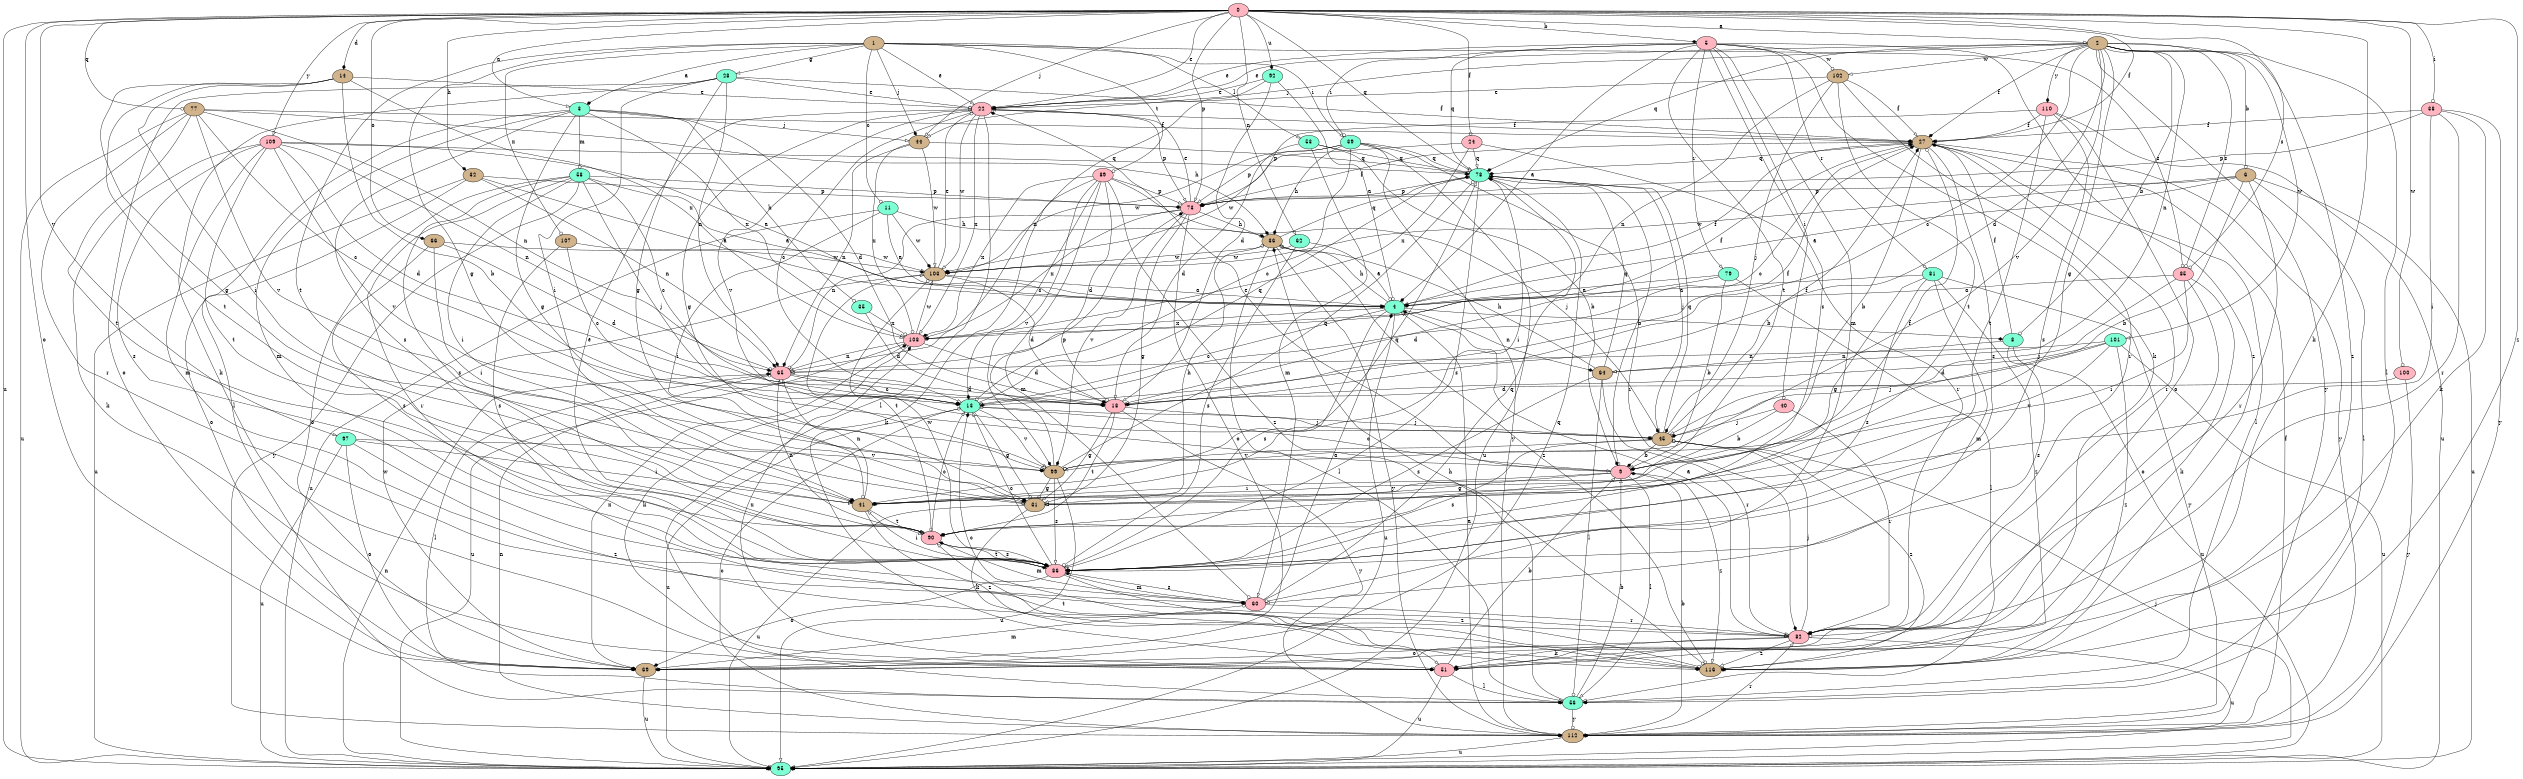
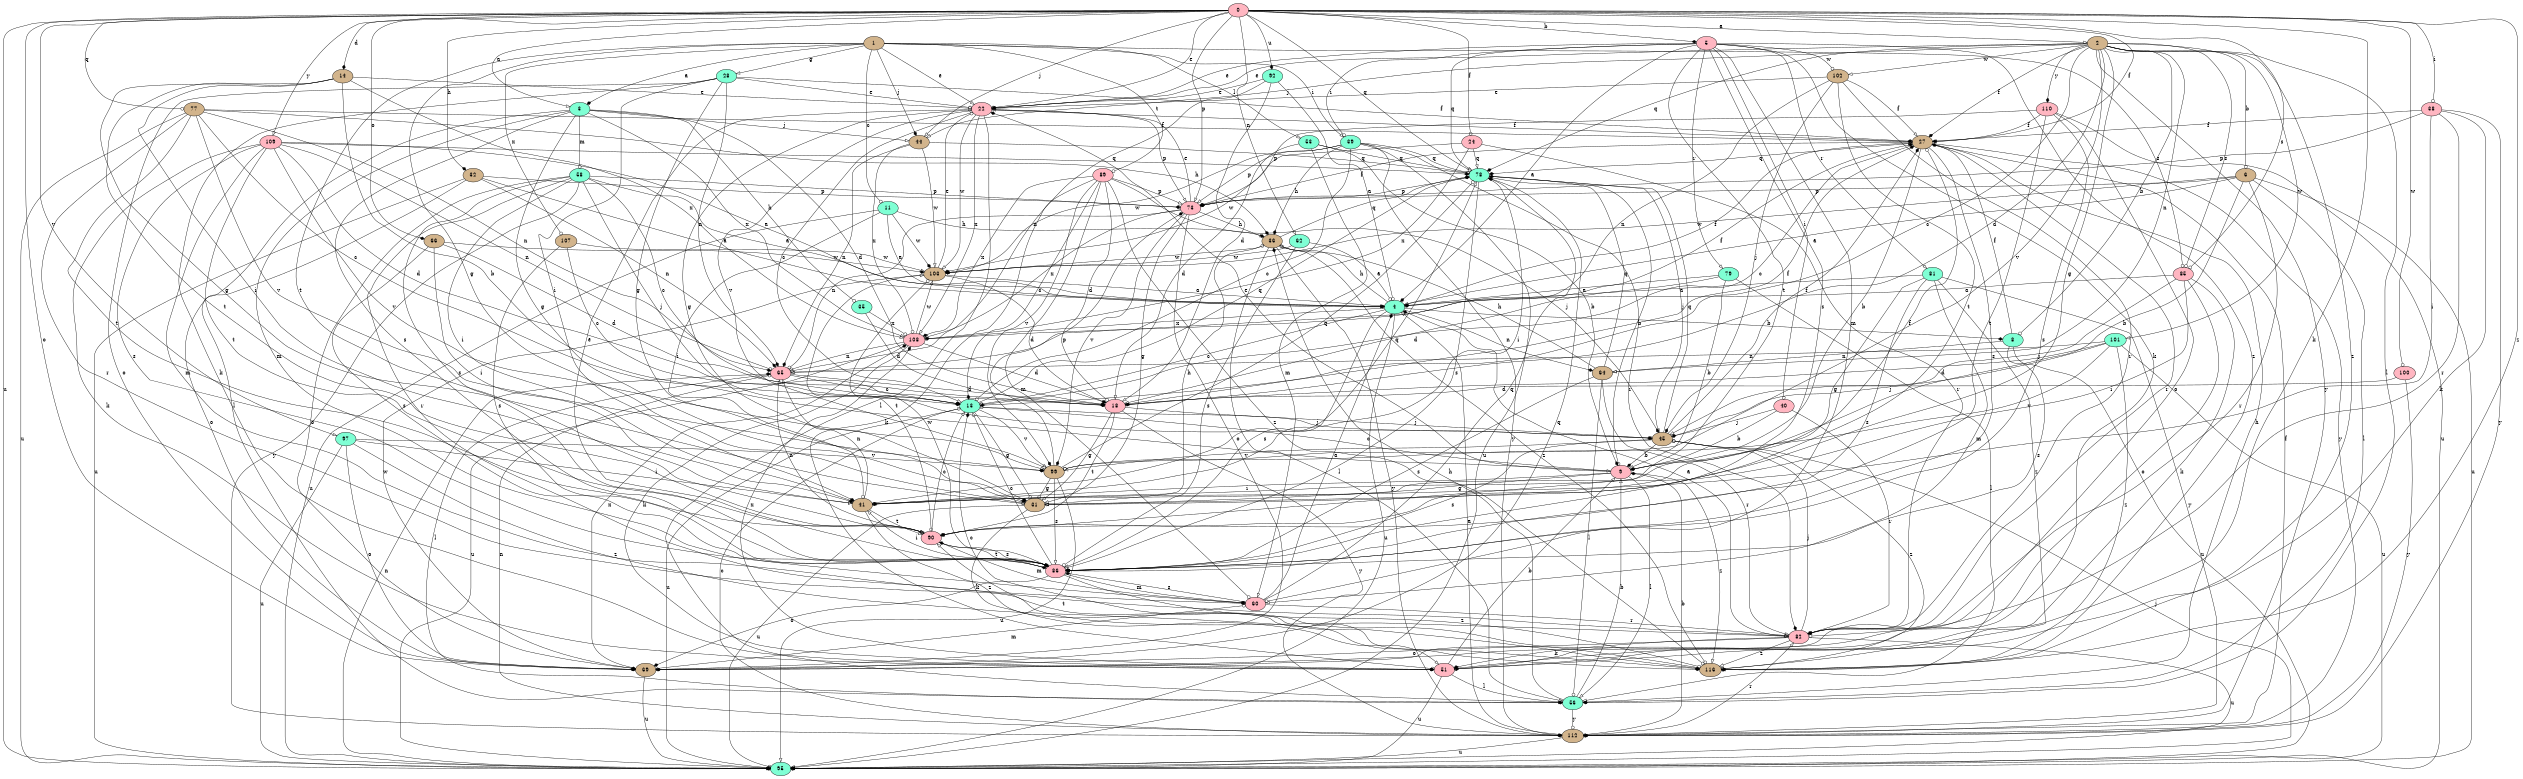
(1215, 312) -> (1214, 312)
(2256, 423) -> (2257, 423)
